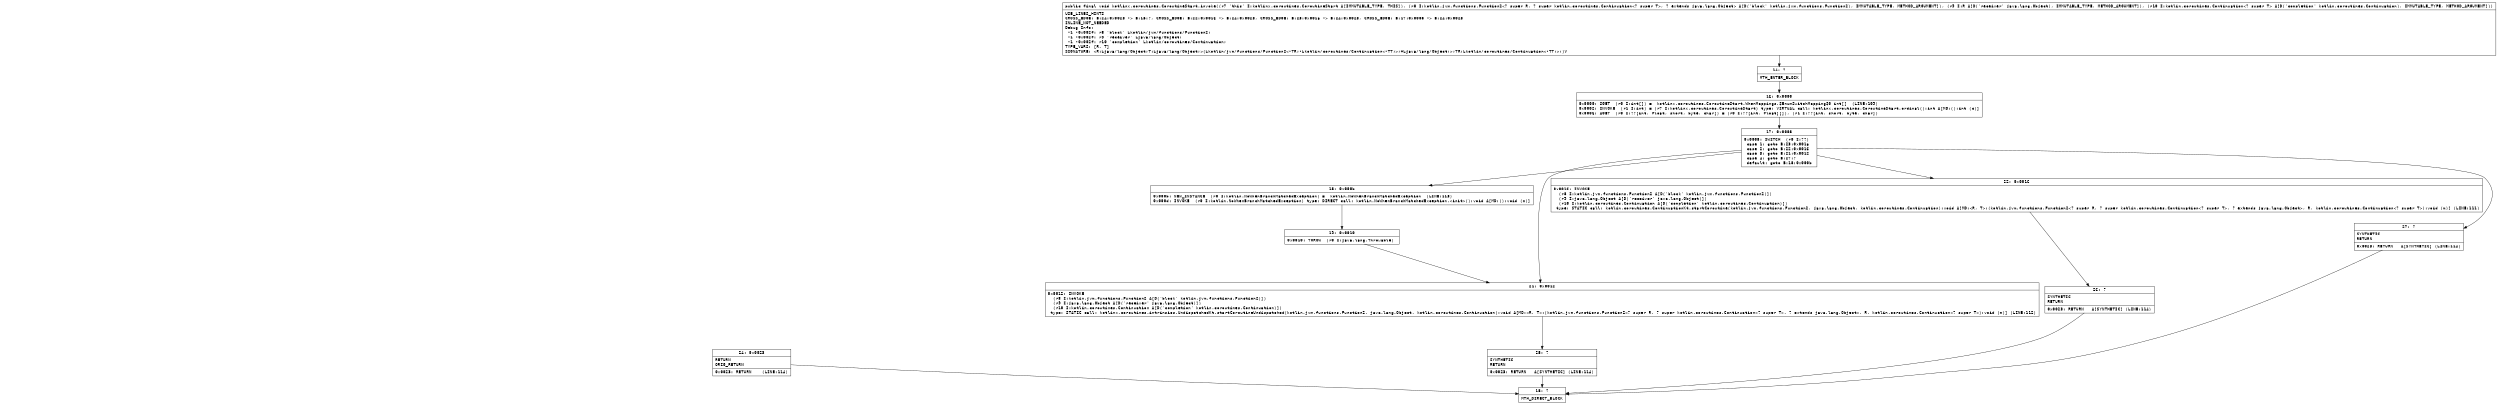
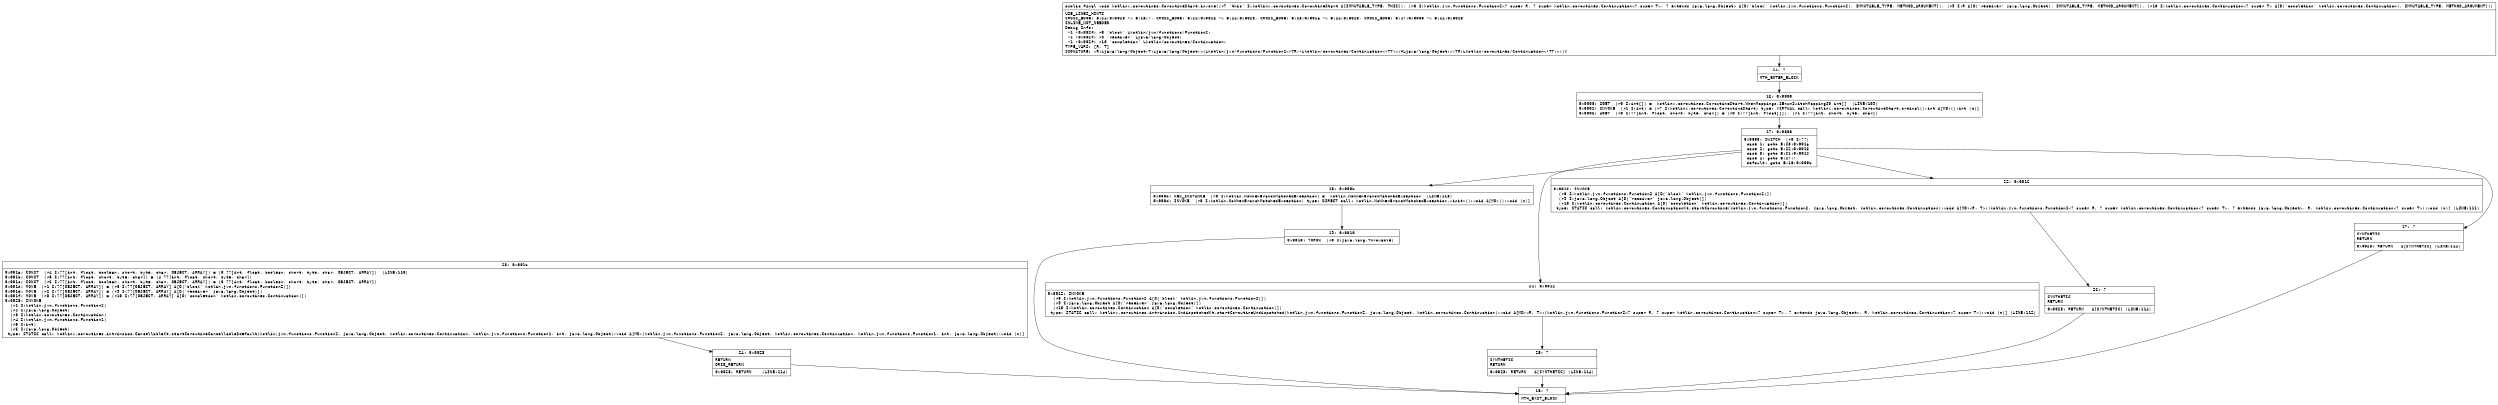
(1425, 263) -> (1116, 361)
none -> (515, 300)
(1542, 399) -> (1540, 399)
